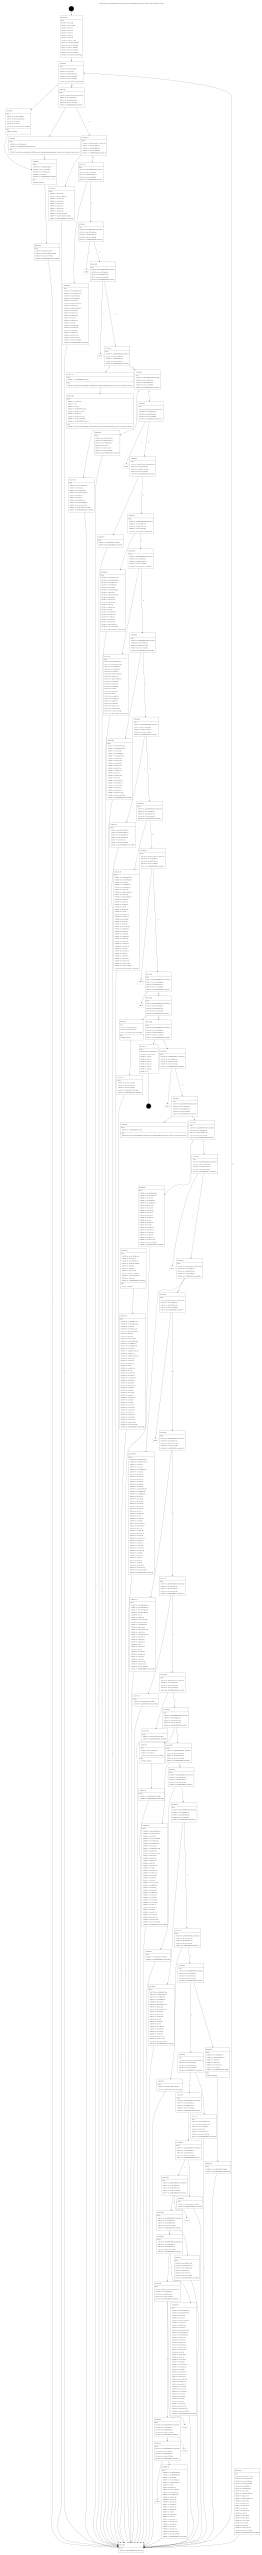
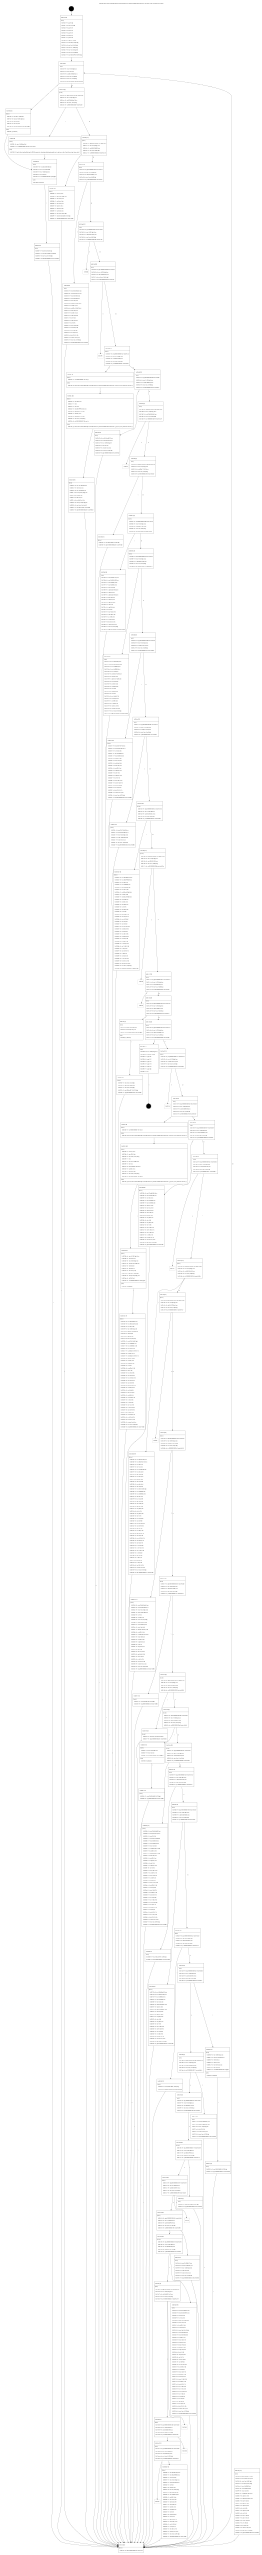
none -> (154, 1164)
